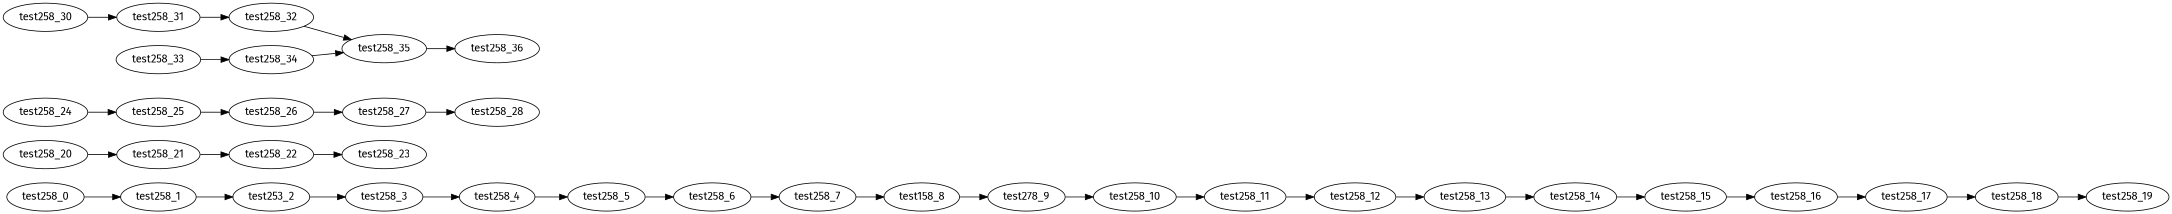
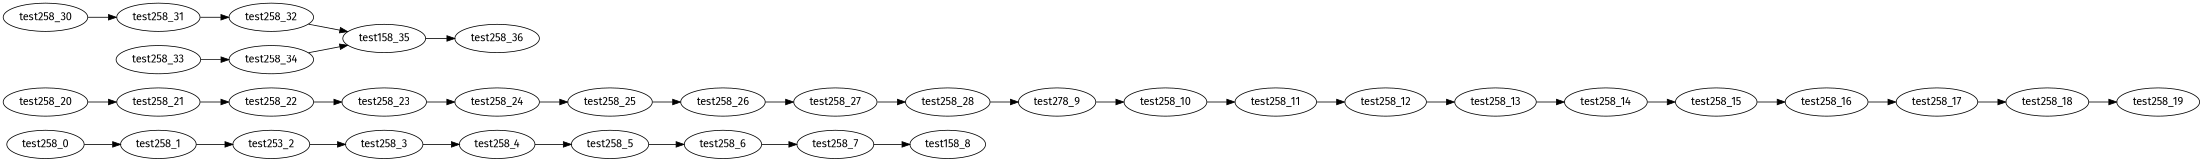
(384, 49) -> (384, 38)
none -> (437, 102)
(970, 197) -> (1000, 102)
